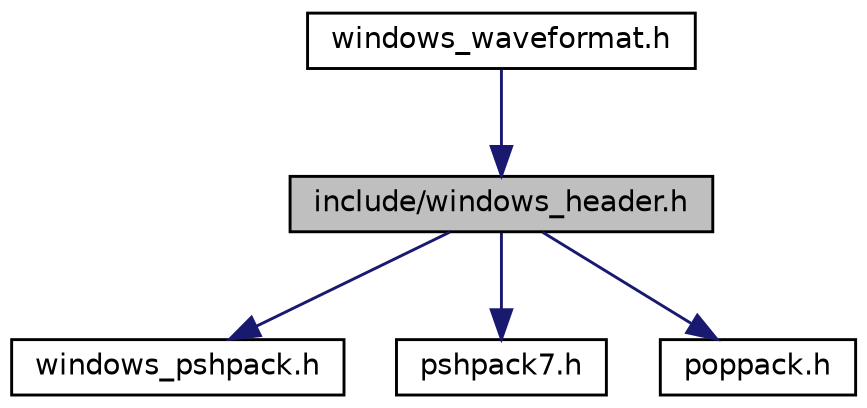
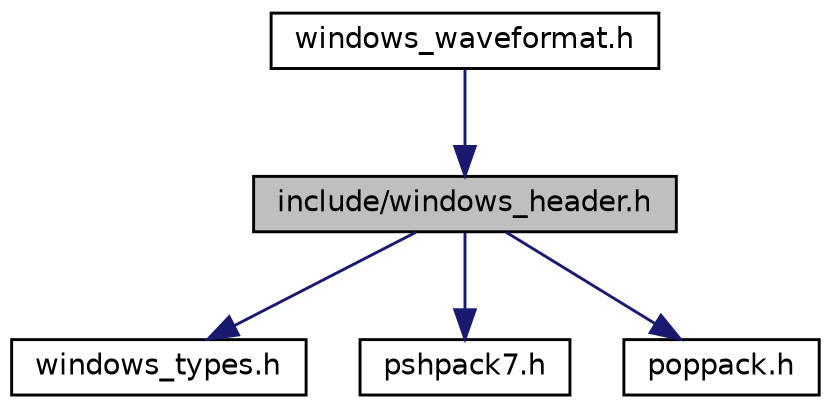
(178, 367) -> (159, 367)
